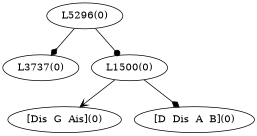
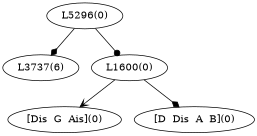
(41, 68) -> (41, 68)
(129, 68) -> (129, 68)
